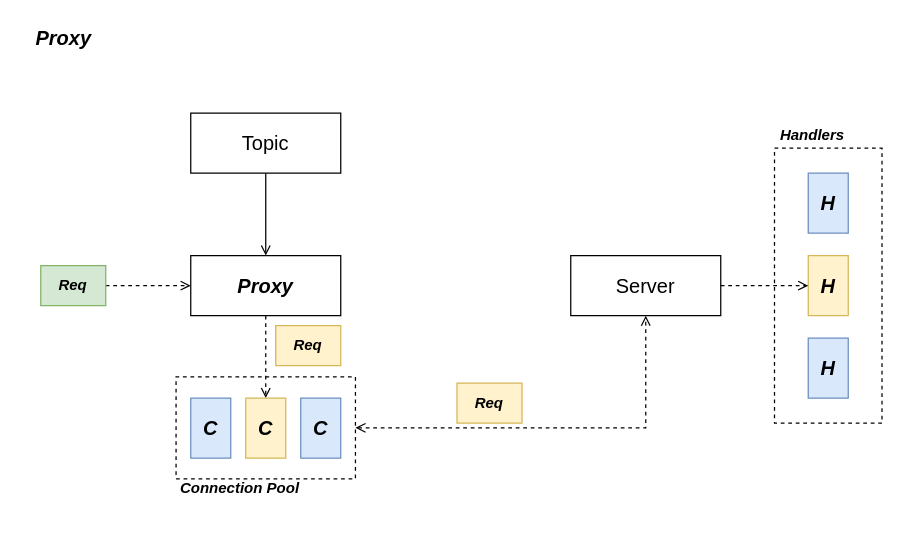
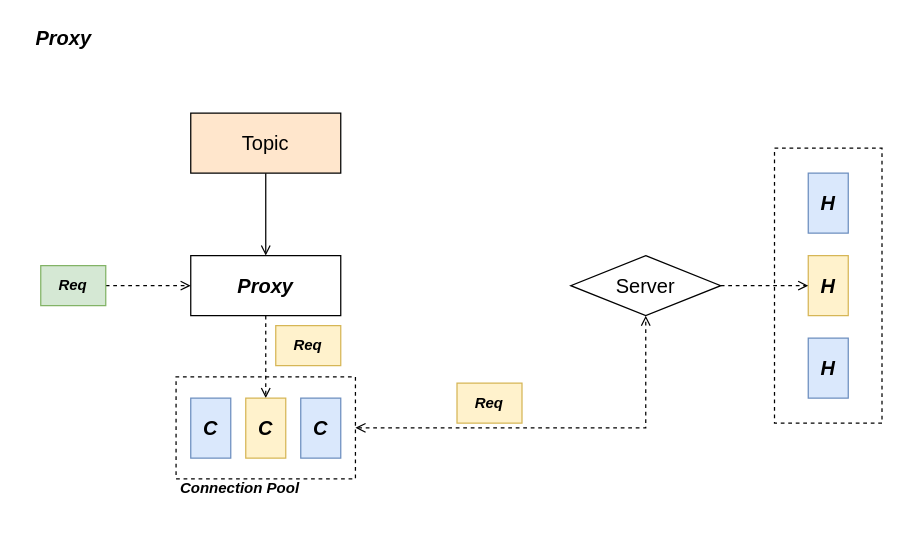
(812, 136) -> none
(266, 143) -> (266, 143)
(646, 286) -> (646, 286)
